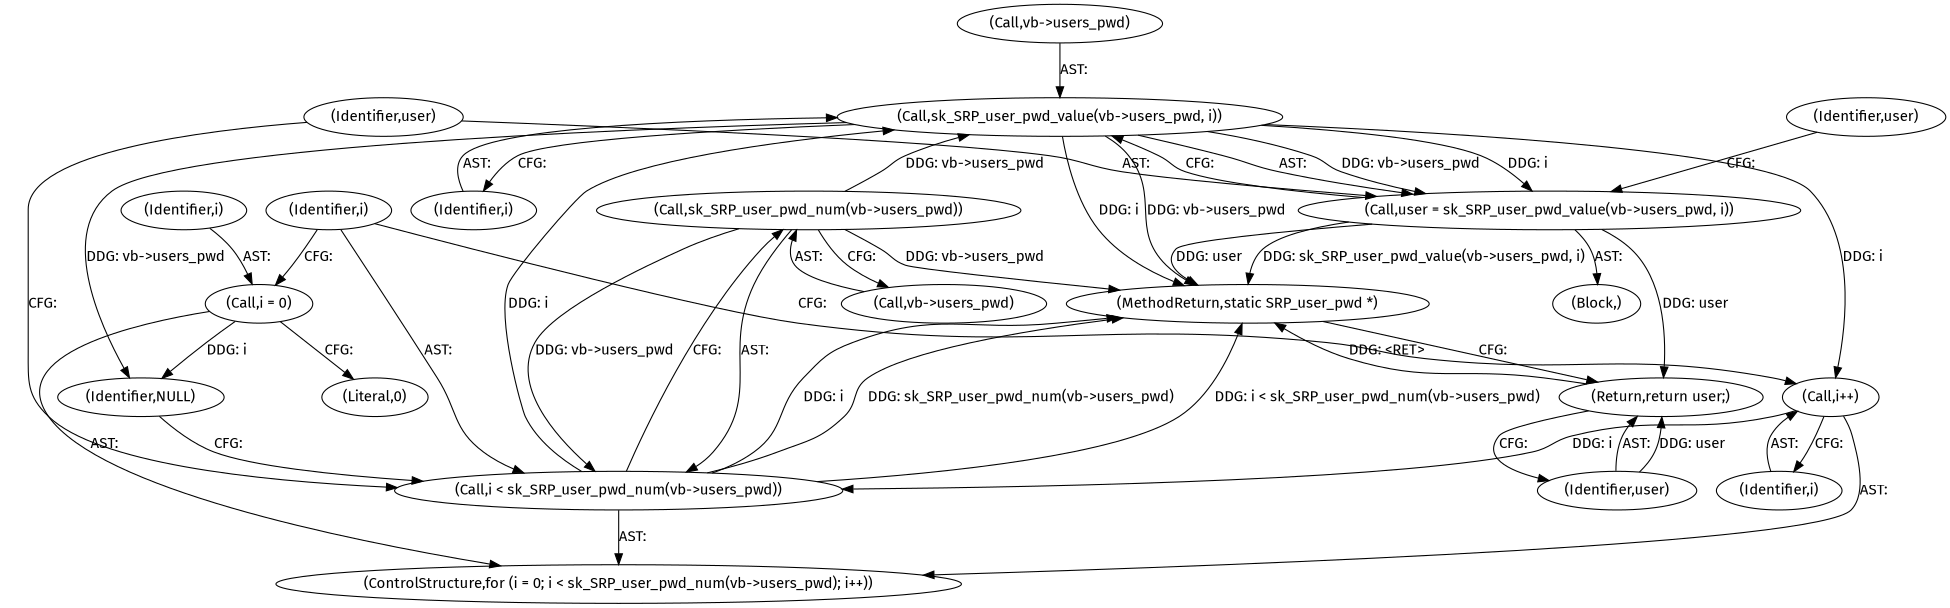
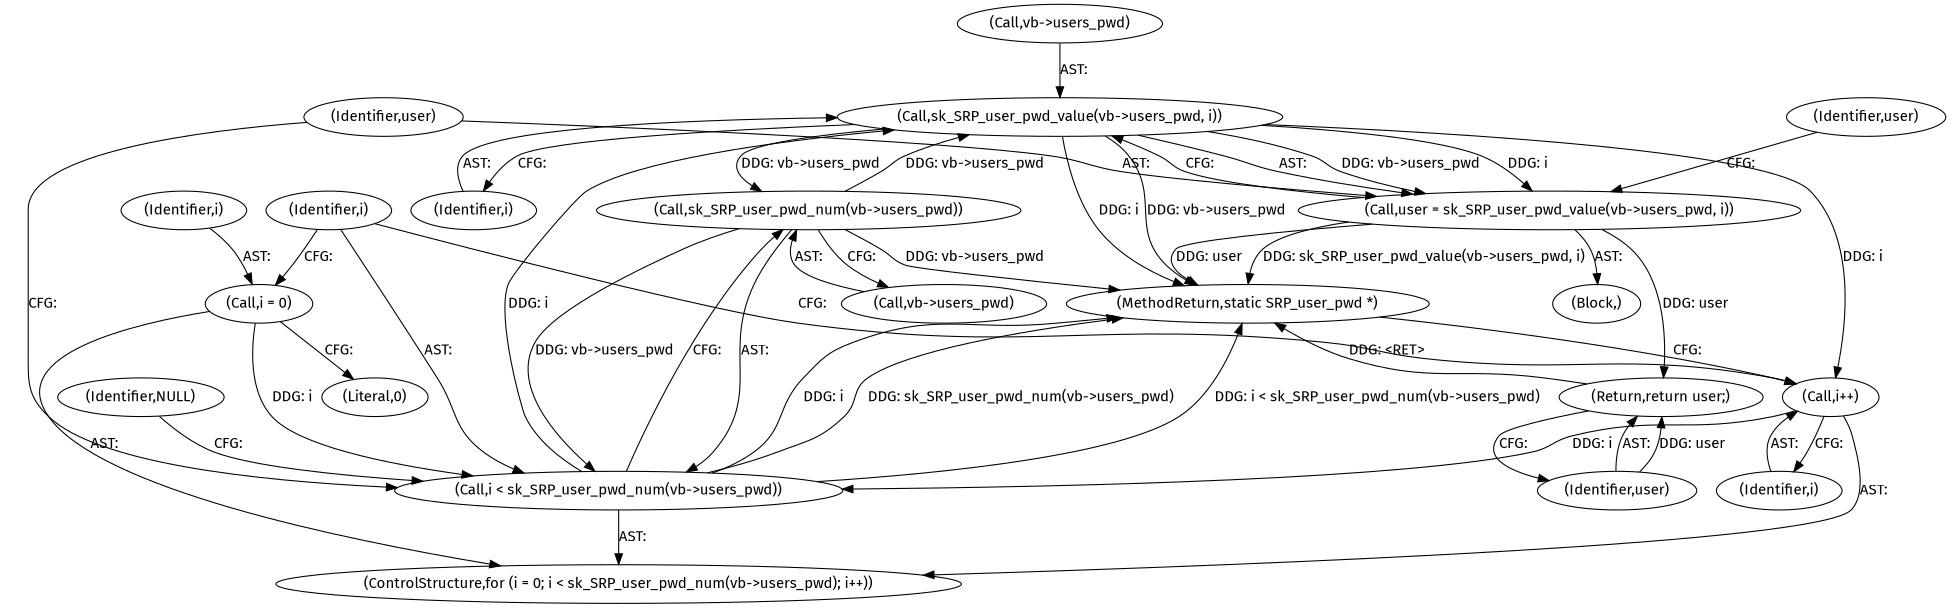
(381, 145) -> (793, 140)
(202, 346) -> (316, 442)
(1455, 351) -> (1583, 343)
